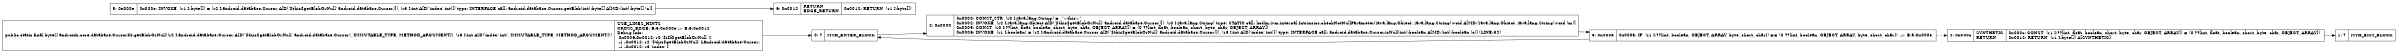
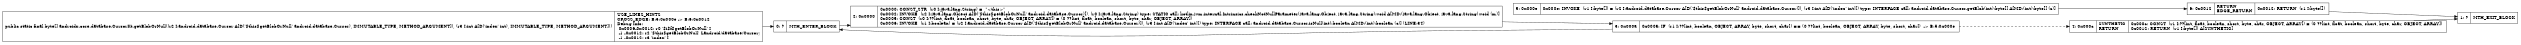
none -> (2392, 14)
